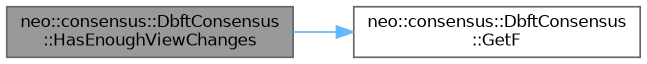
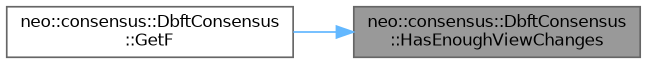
(315, 32) -> (315, 32)
